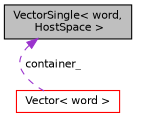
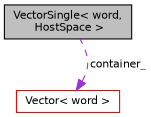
(22, 71) -> (87, 60)
